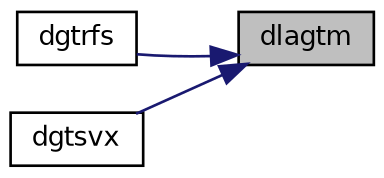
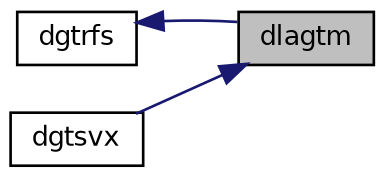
(174, 56) -> (200, 21)
